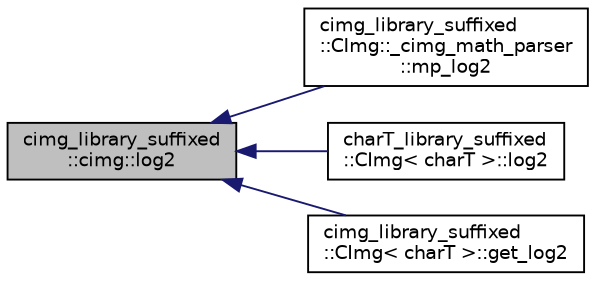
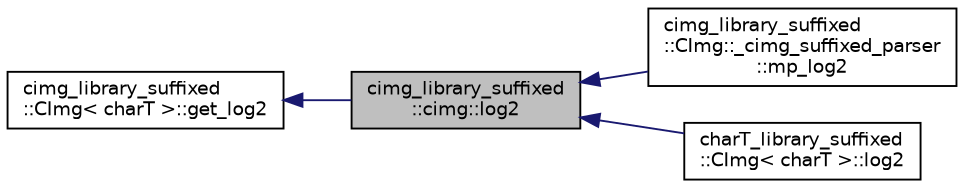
(446, 47) -> (802, 47)
(293, 200) -> (327, 100)
